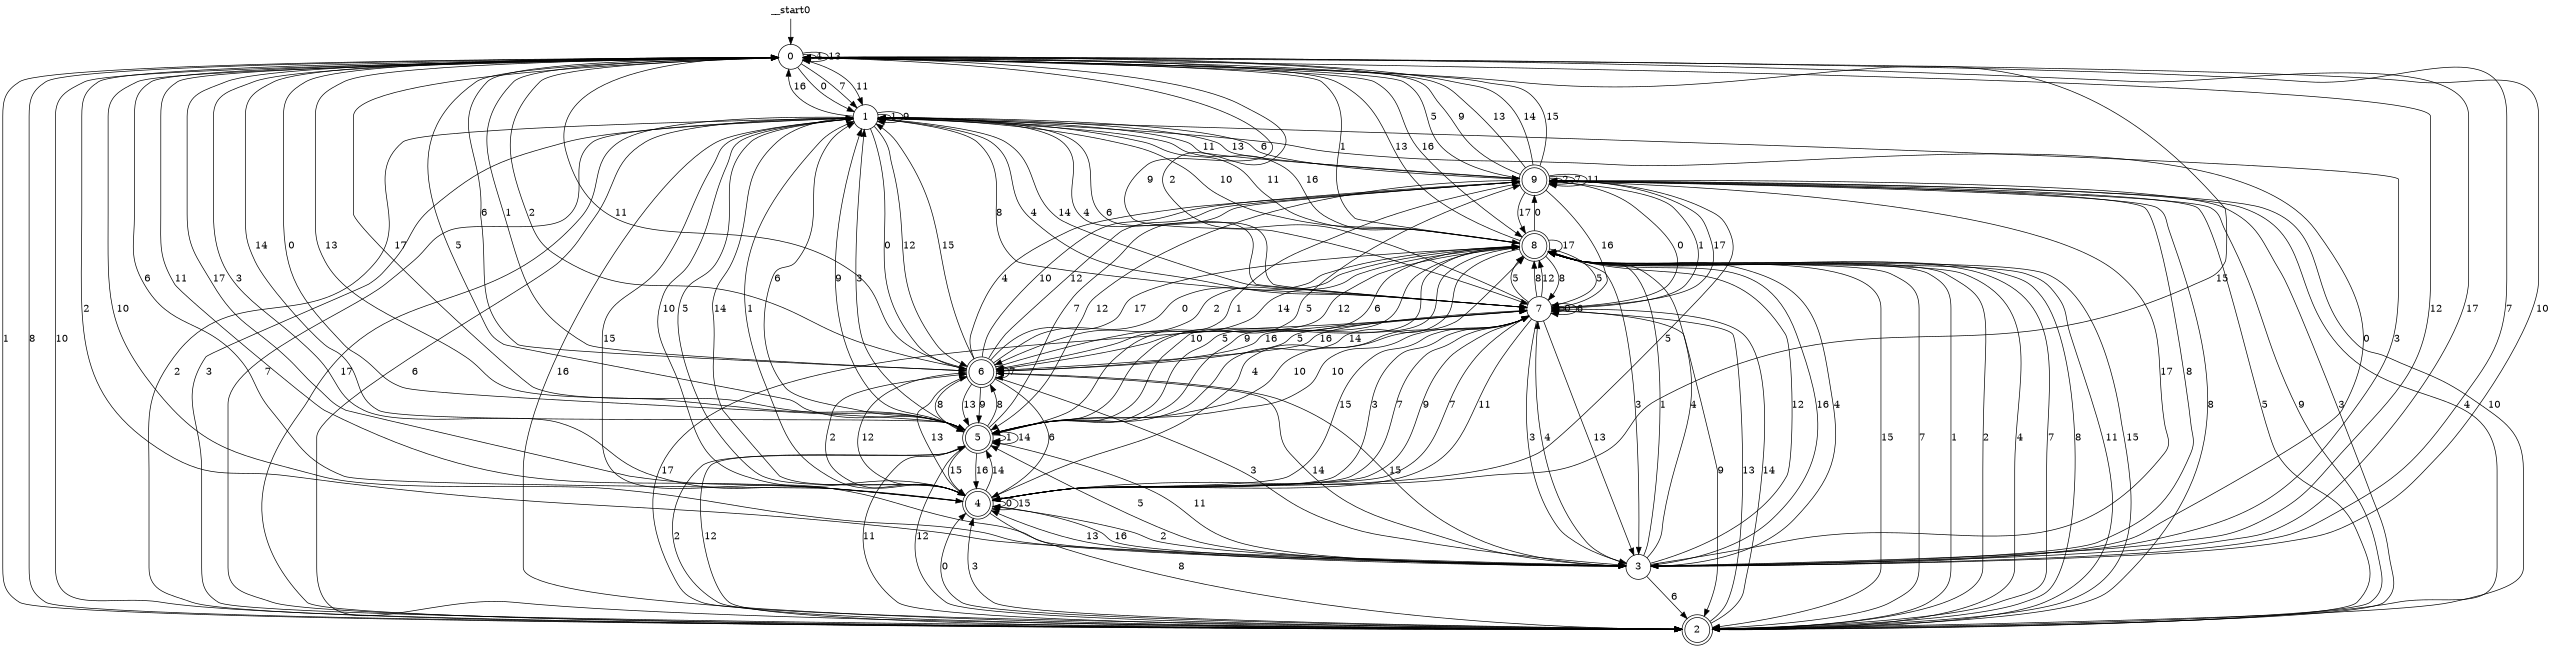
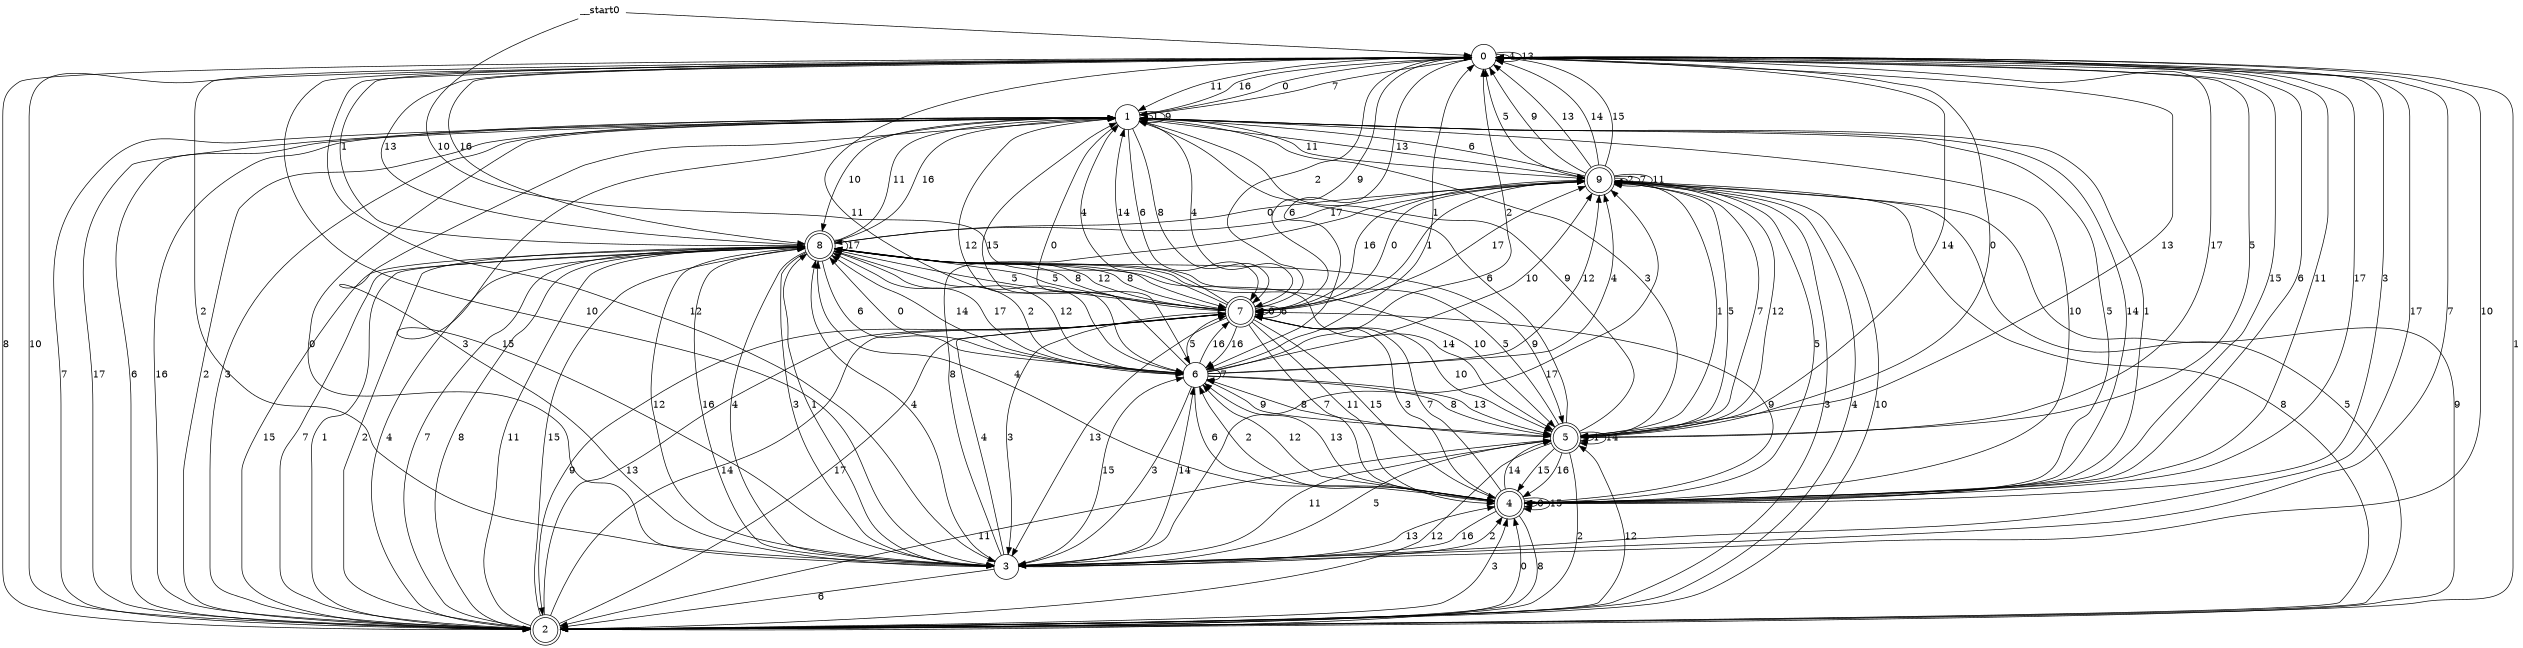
(1539, 309) -> (1241, 312)
(981, 372) -> (1196, 375)
(1263, 386) -> (725, 212)
